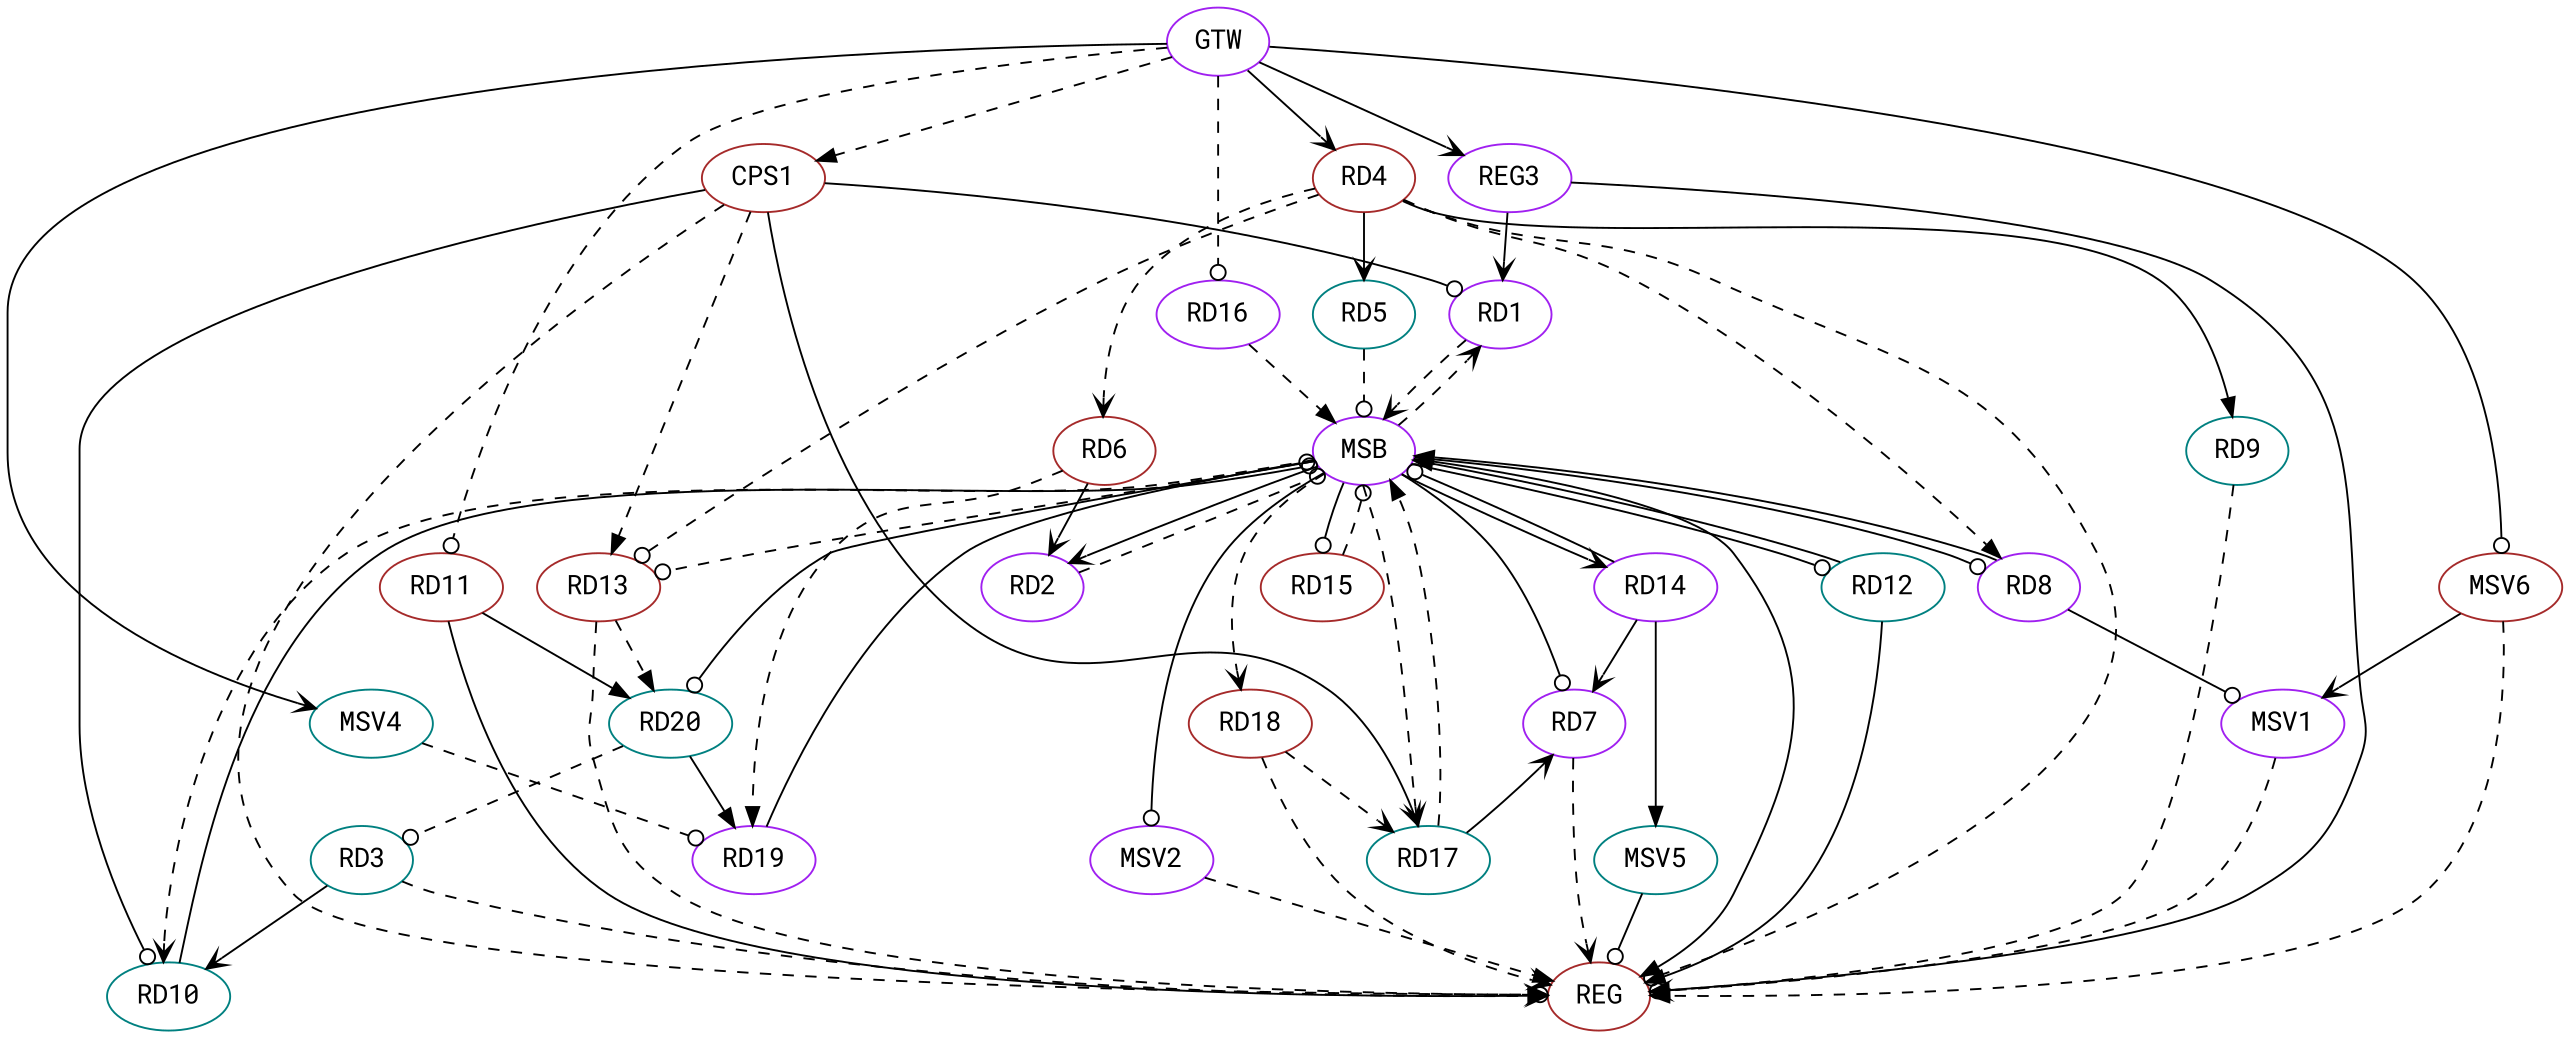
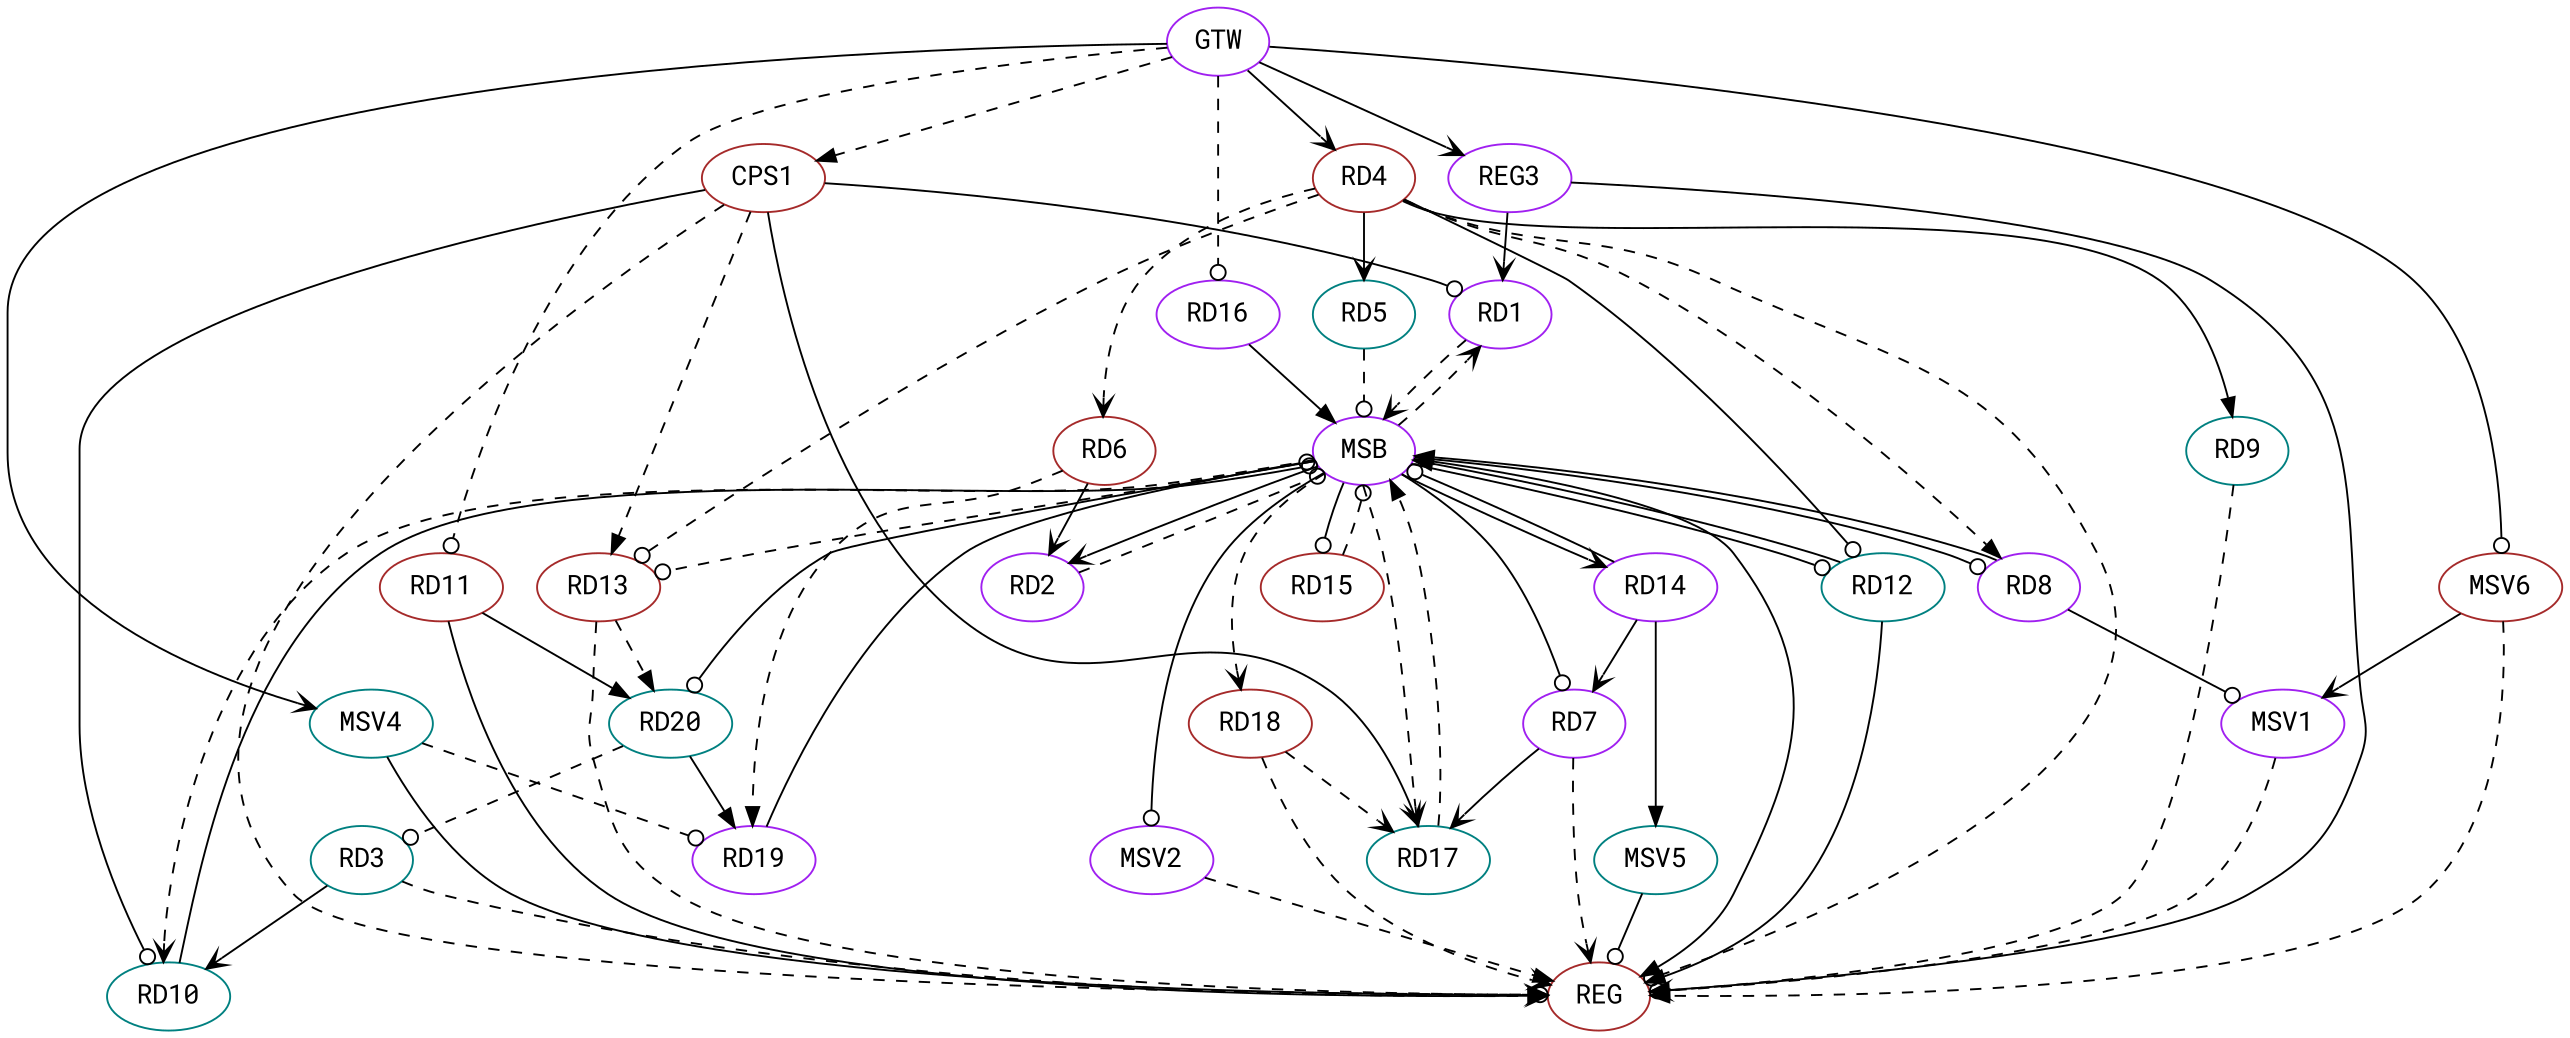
none -> (1648, 343)
(1285, 377) -> (1285, 377)
(1504, 801) -> (1501, 781)
none -> (922, 973)
